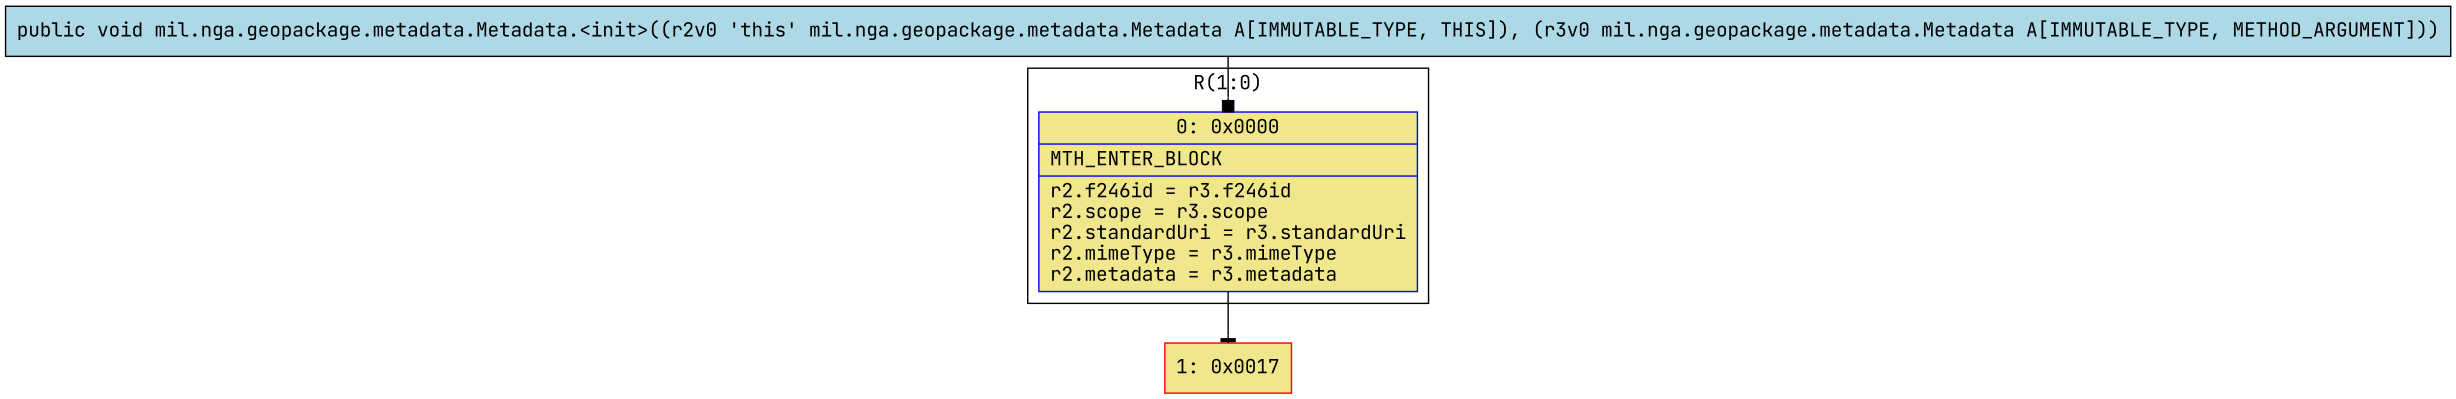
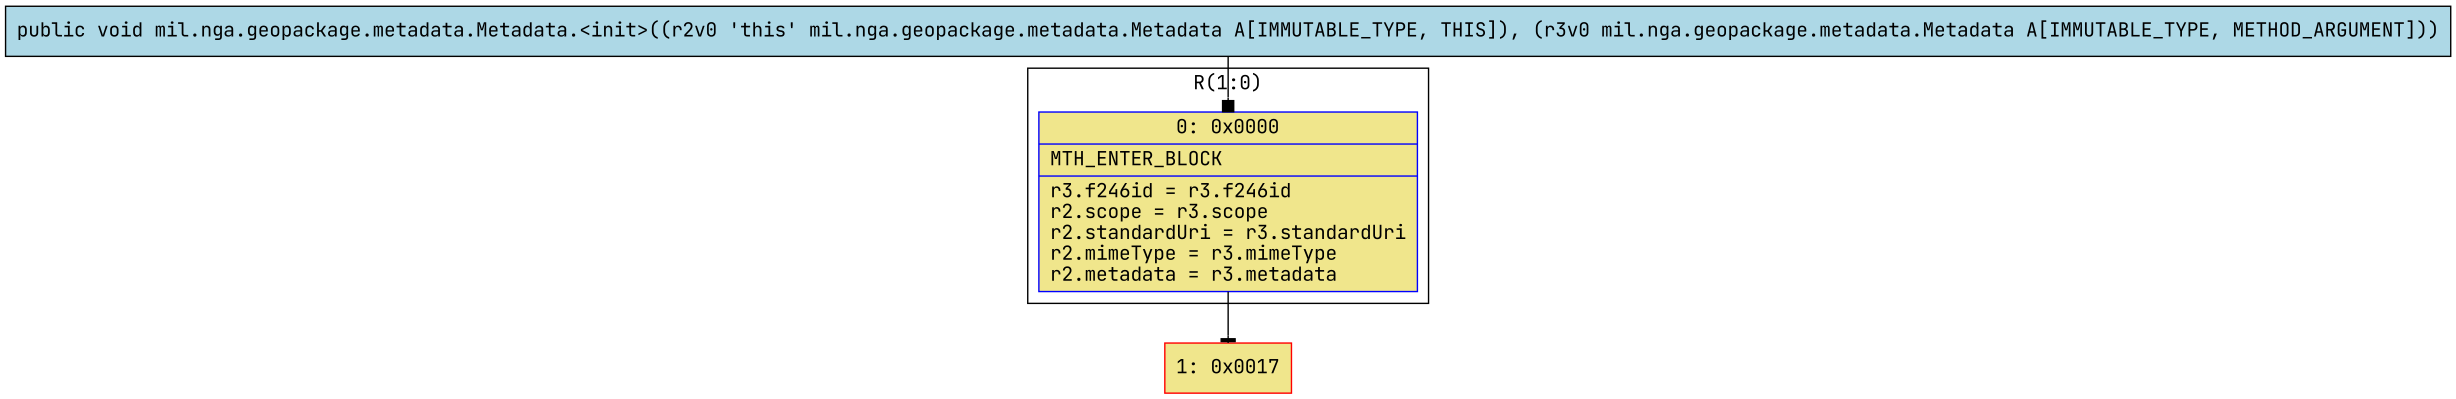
(1171, 191) -> (1171, 191)
